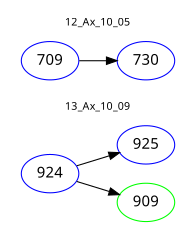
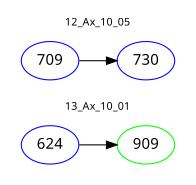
(98, 107) -> (98, 107)
(146, 145) -> none
(50, 174) -> (50, 145)
